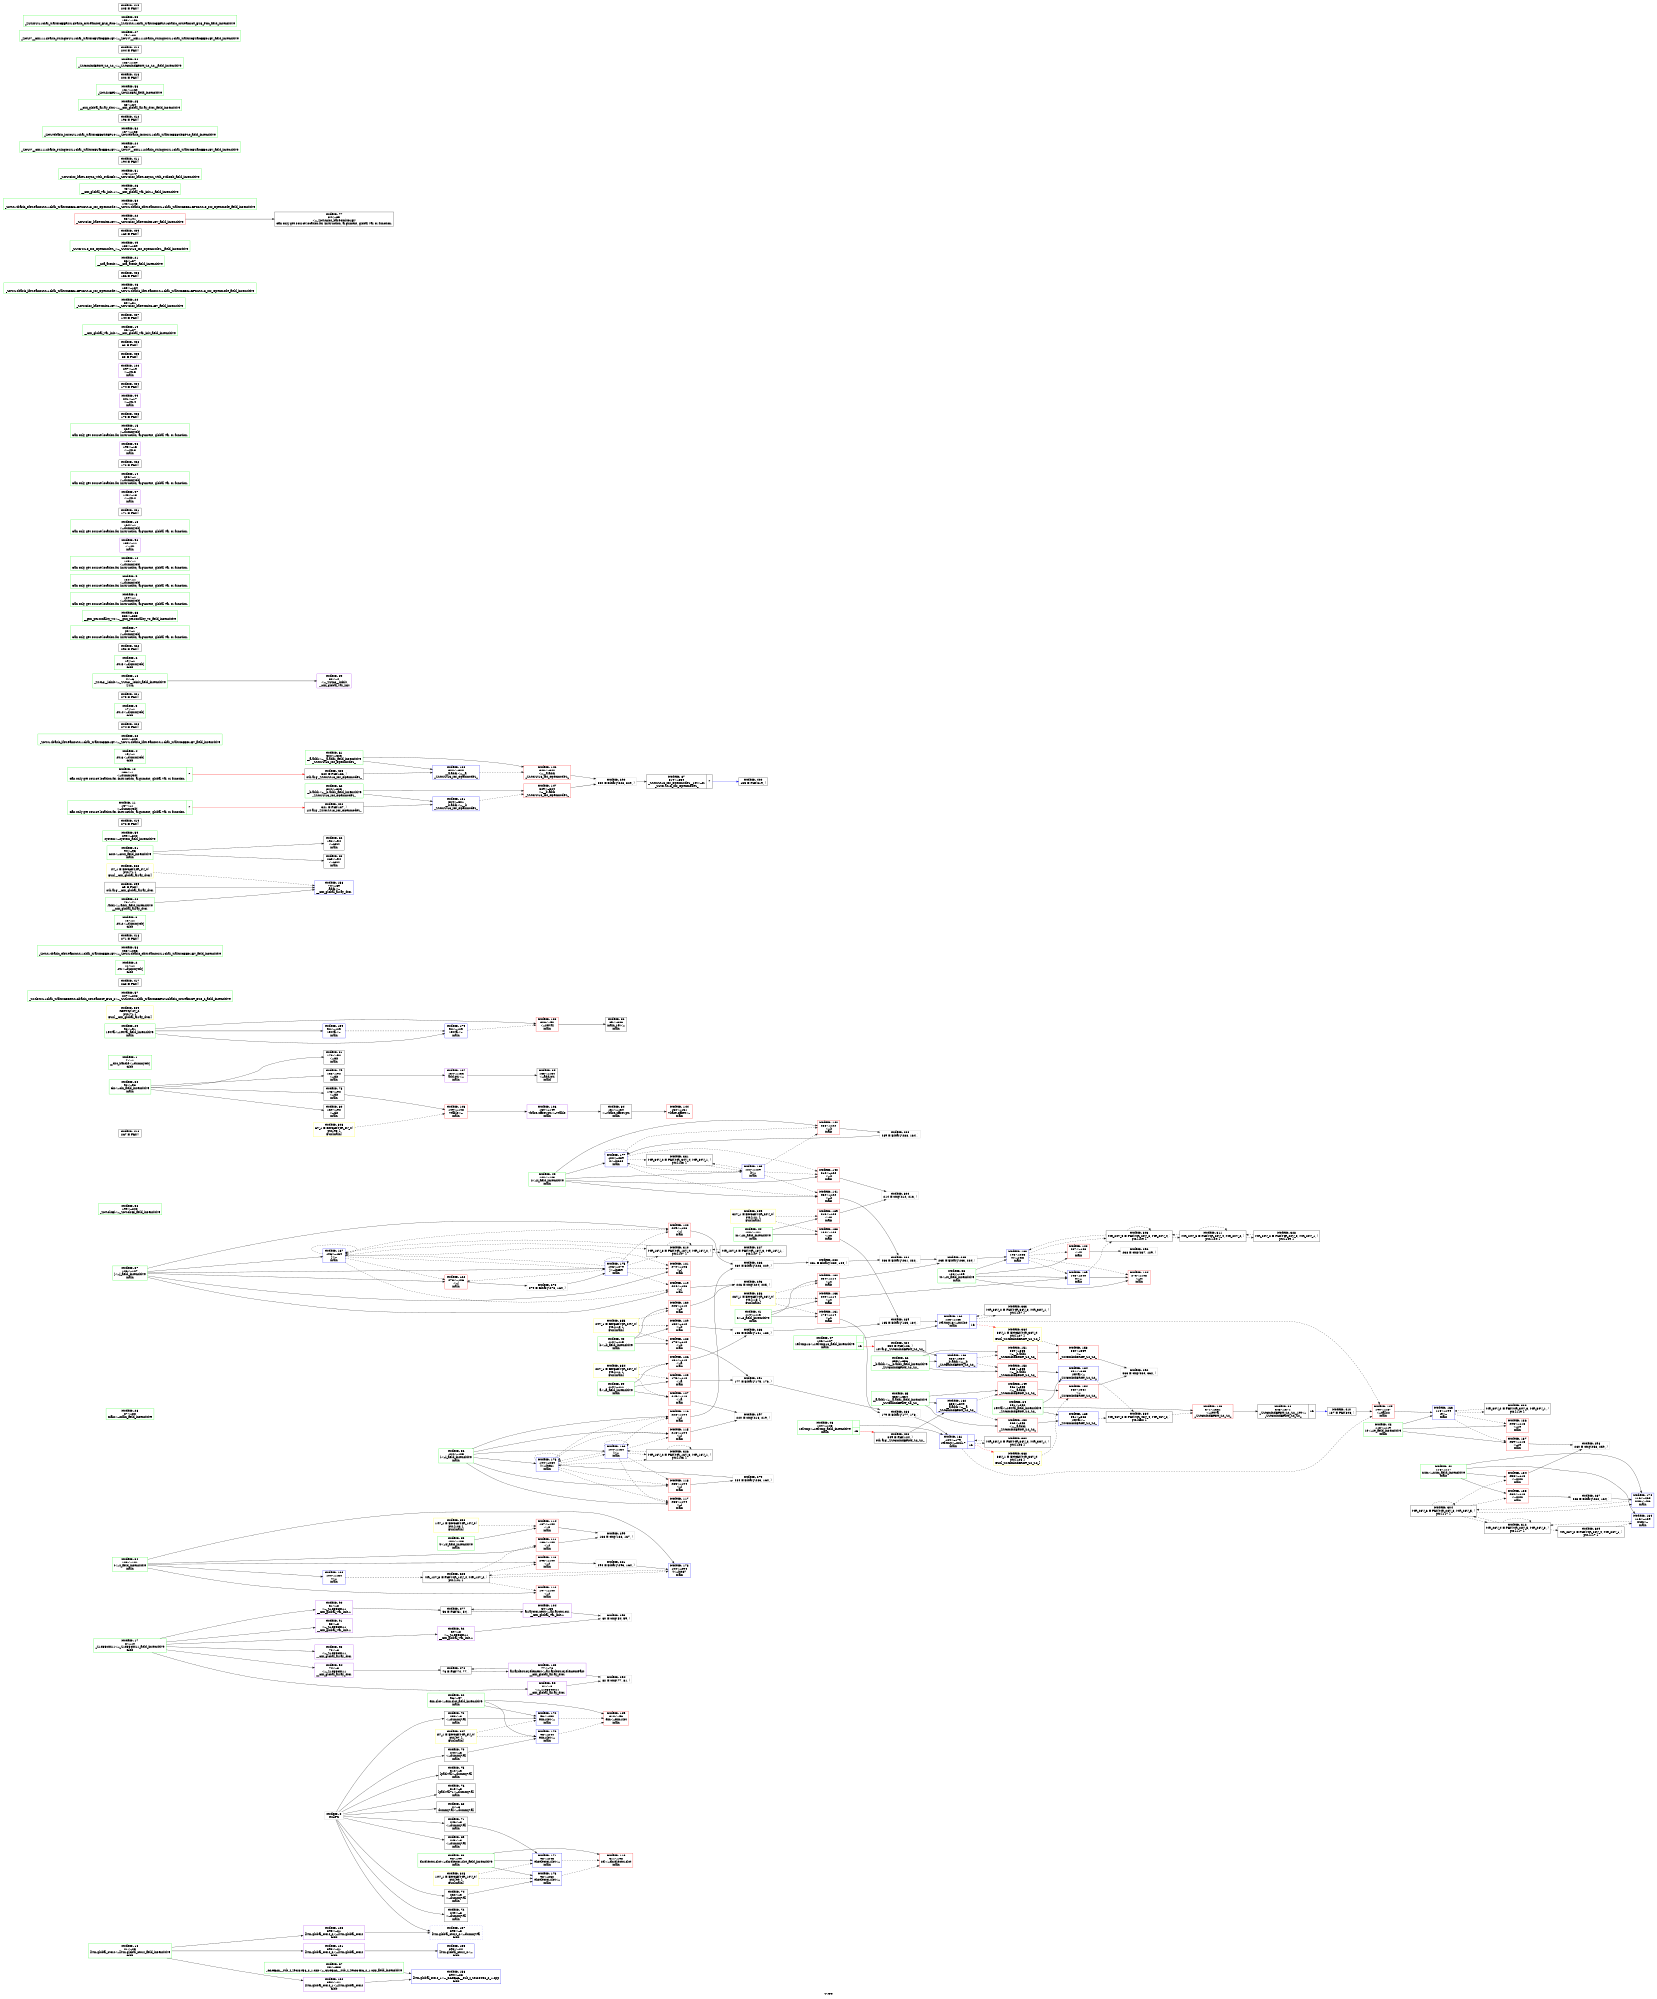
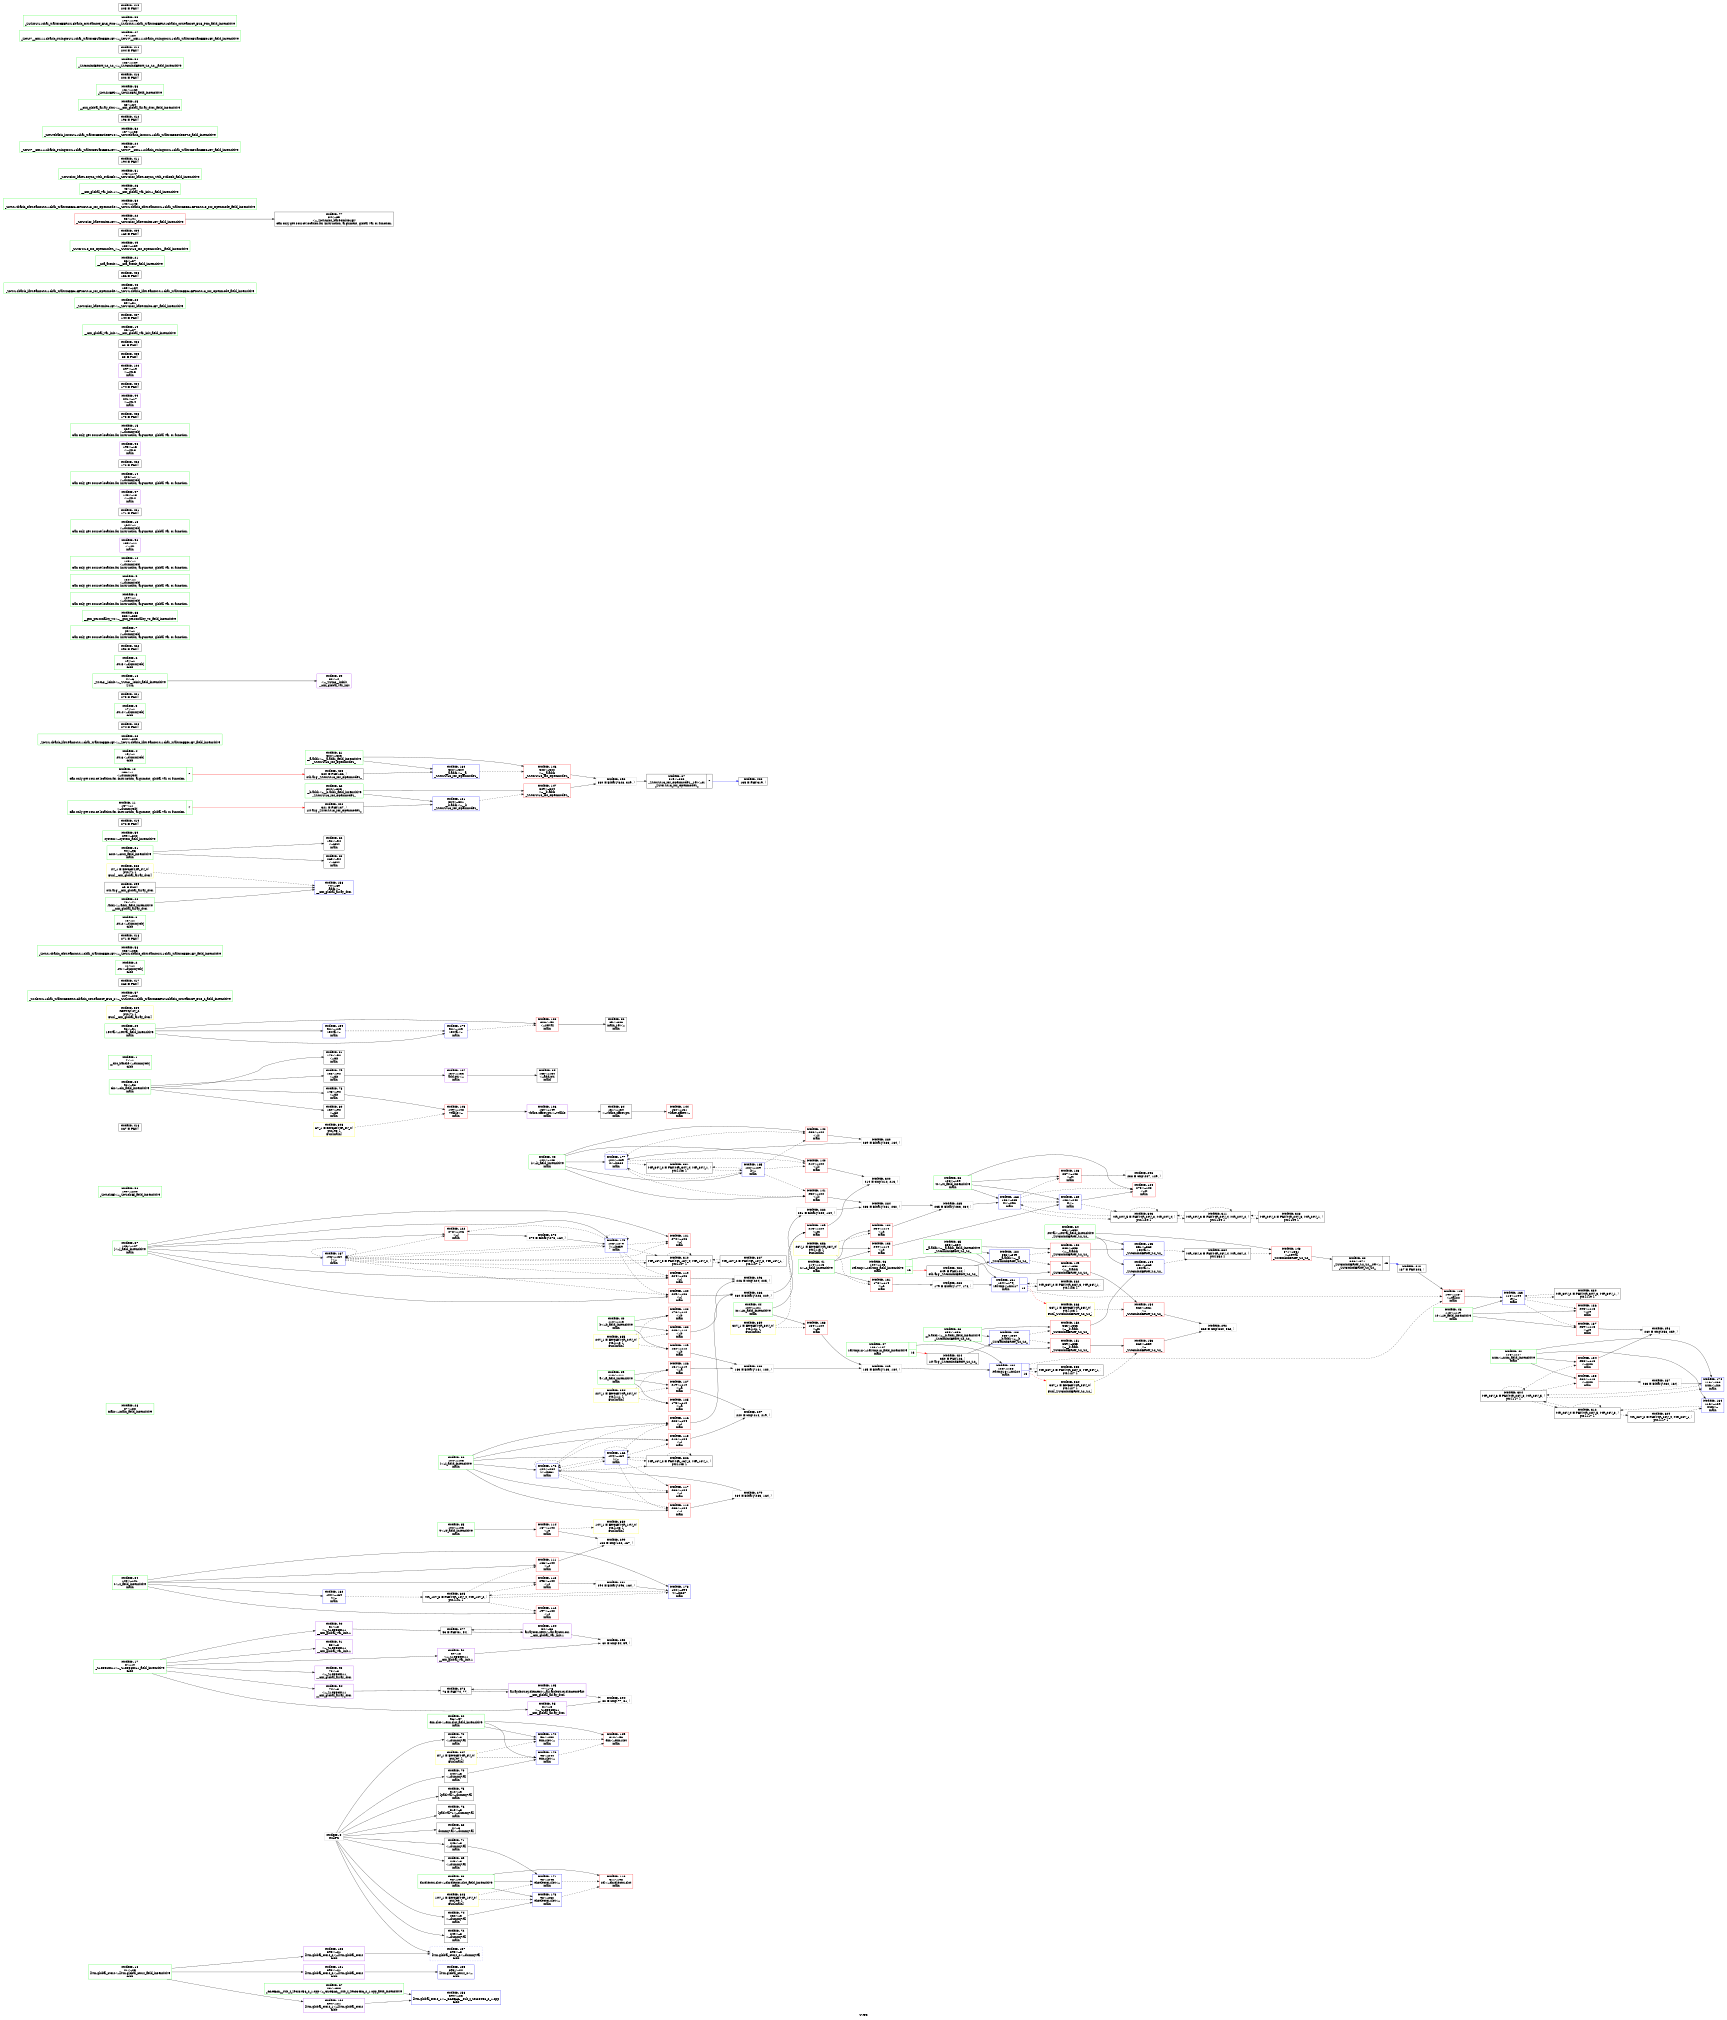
(796, 1298) -> (854, 1248)
(753, 1380) -> none
(506, 1526) -> (575, 1528)
